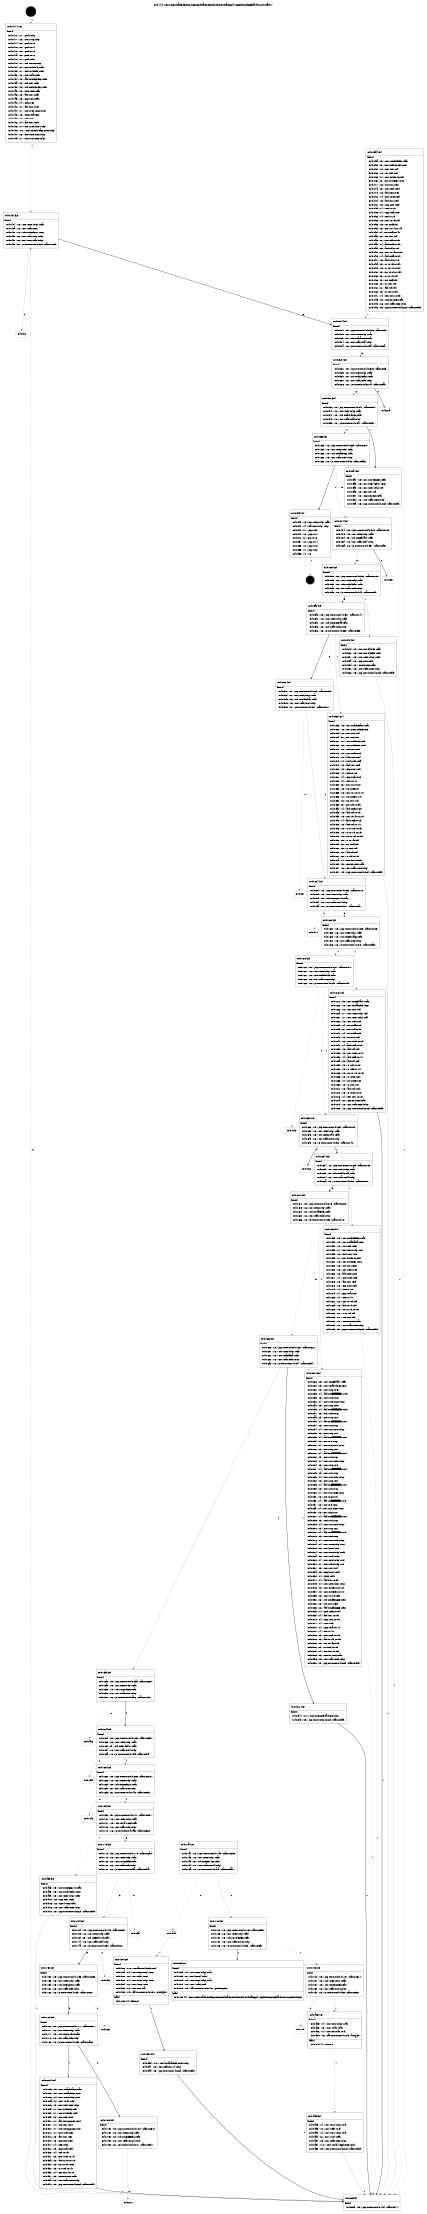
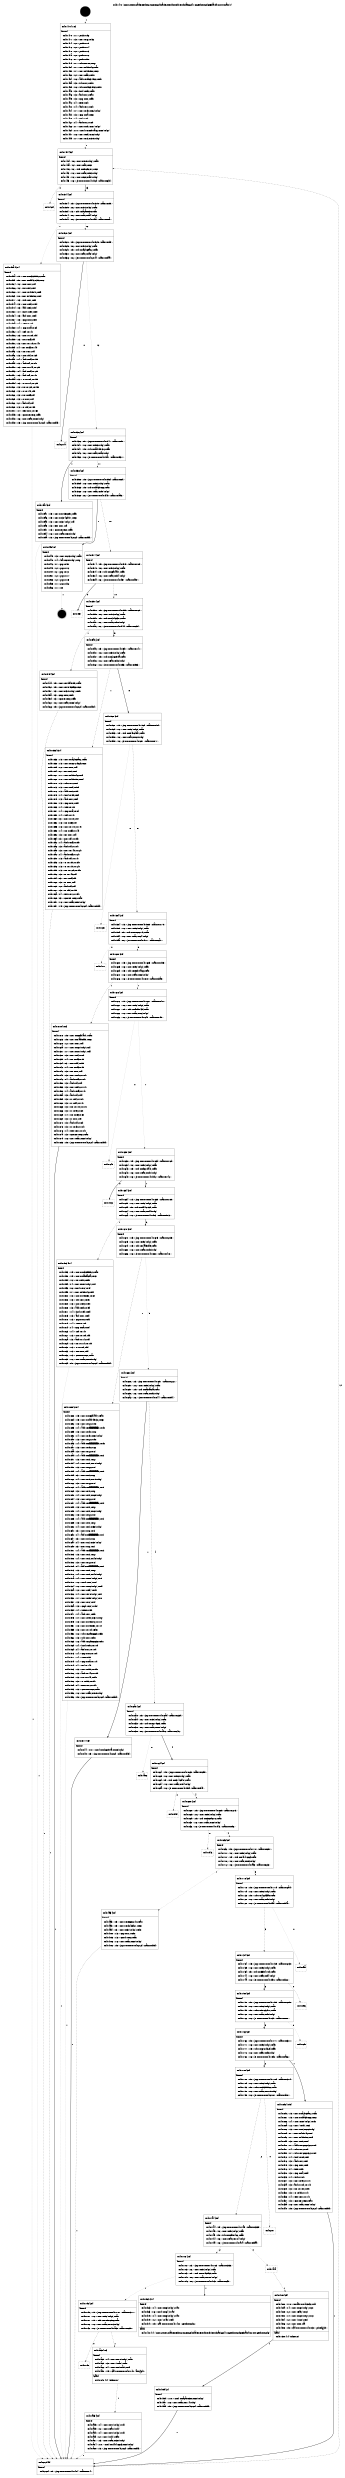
(367, 314) -> (49, 242)
none -> (249, 2156)
